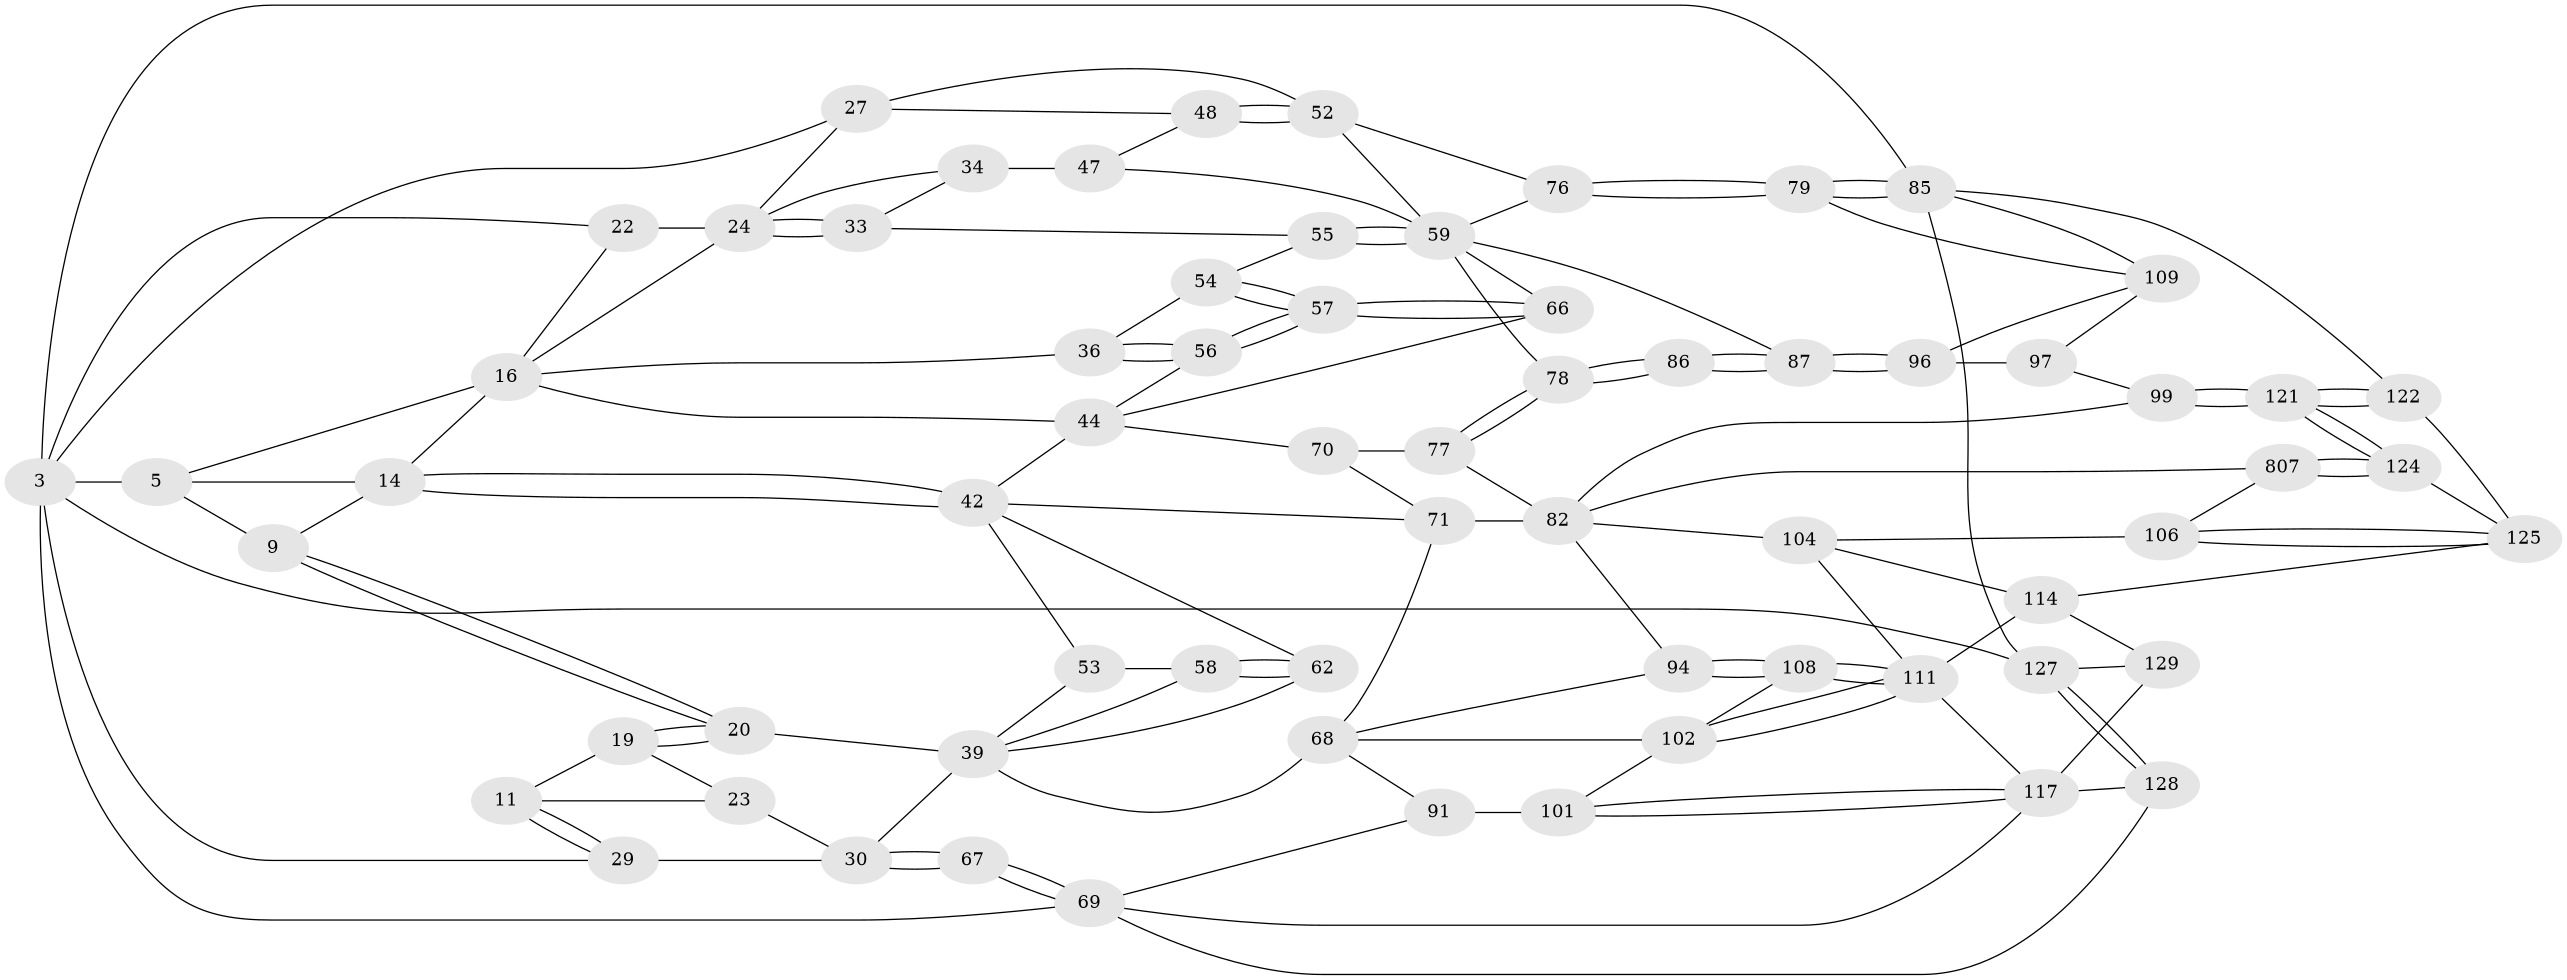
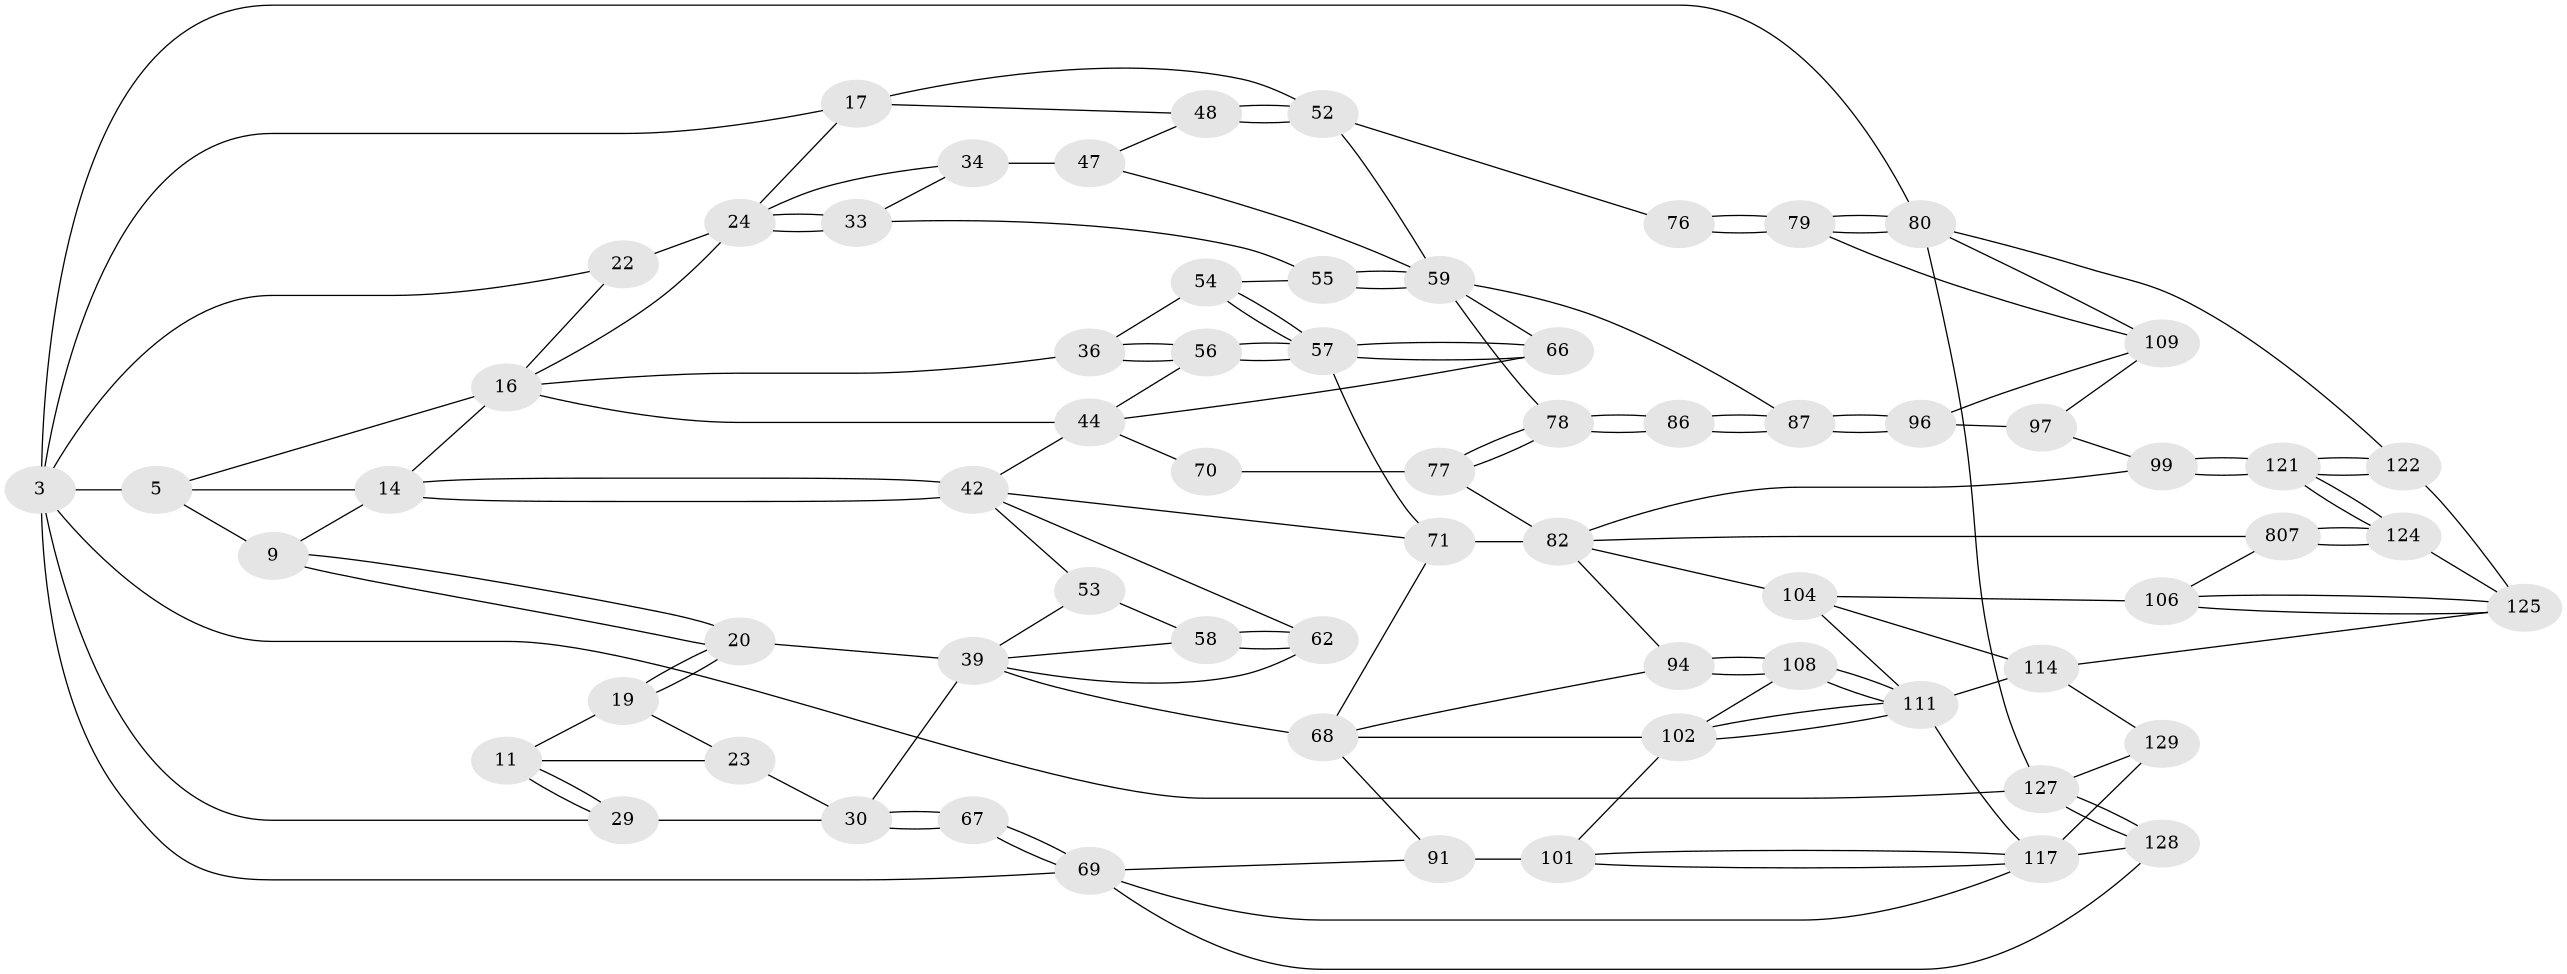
(857, 109) -> (857, 104)
(1921, 189) -> (1921, 224)
(1499, 213) -> none
(1381, 486) -> (1371, 452)
